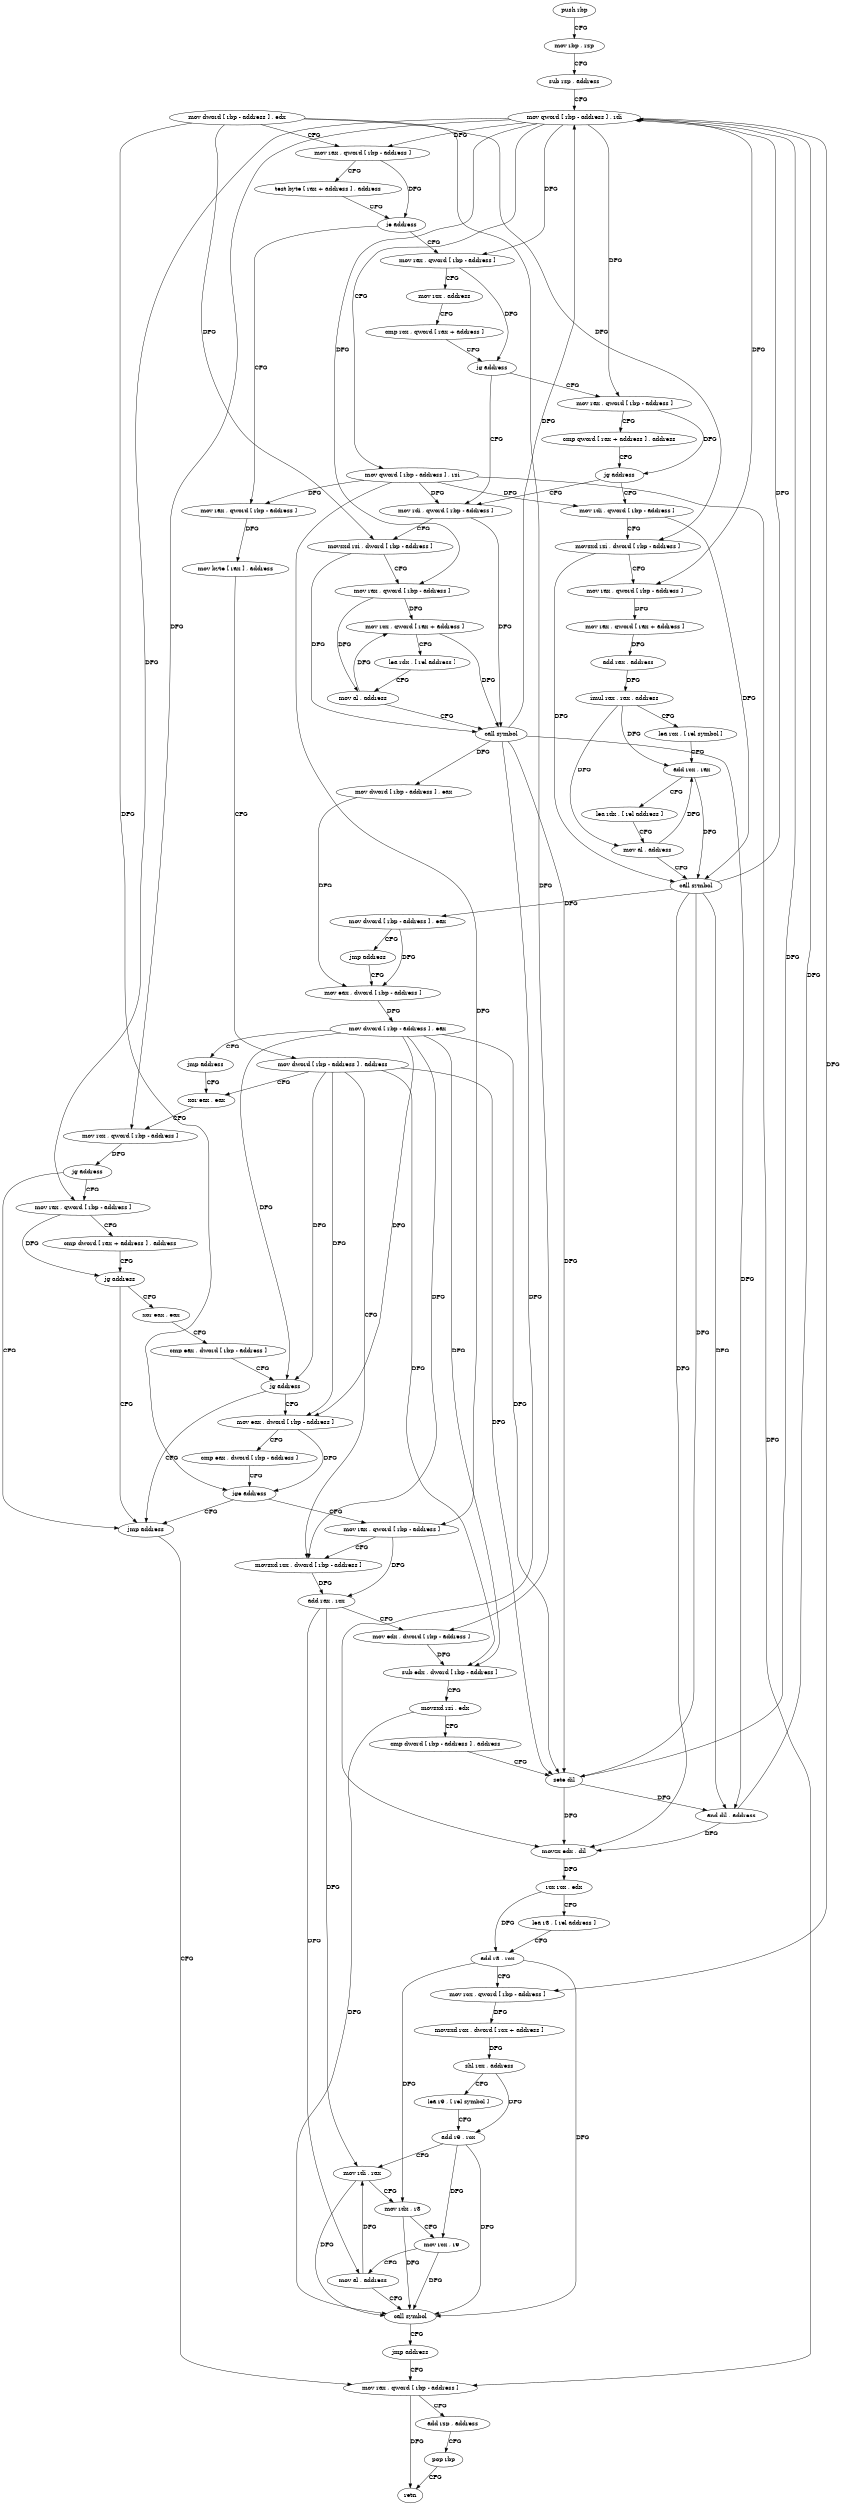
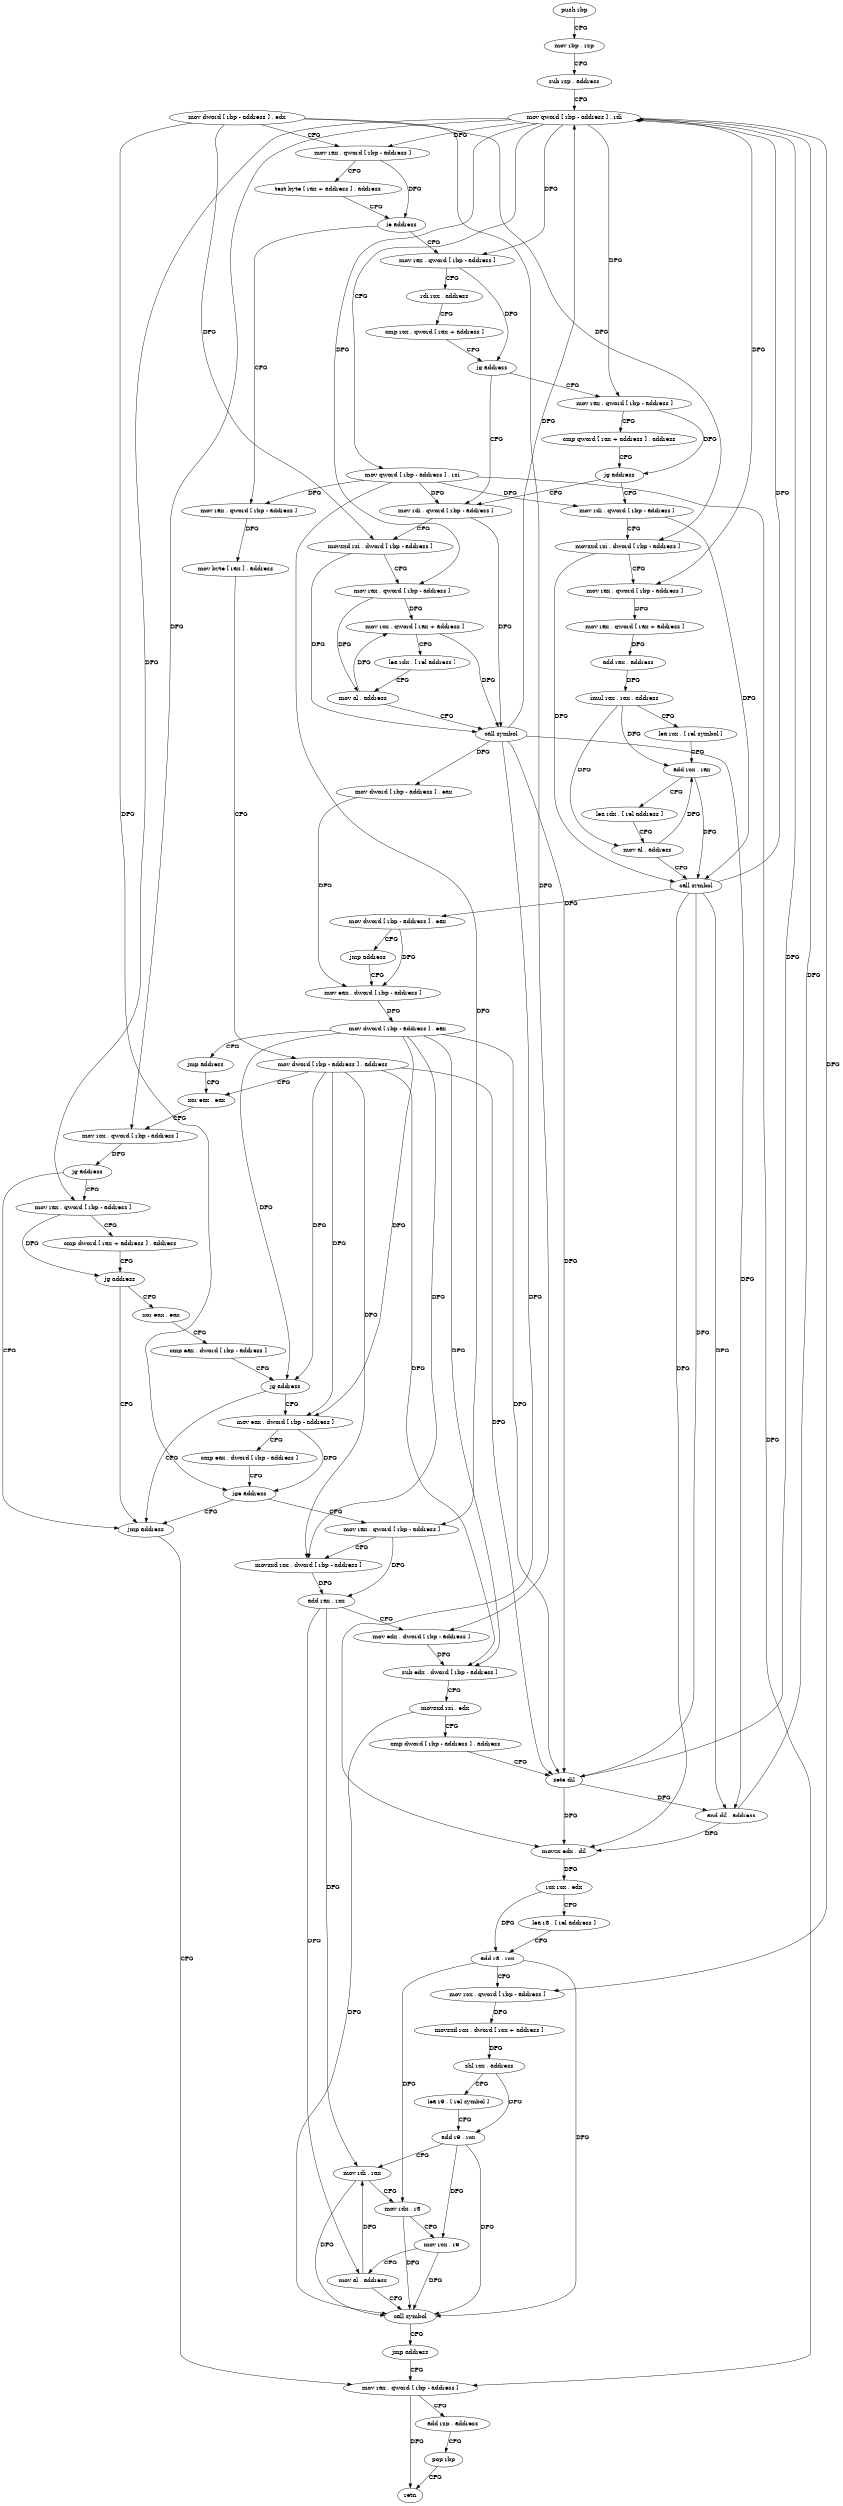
(444, 296) -> (444, 296)
(371, 1315) -> (371, 1315)
